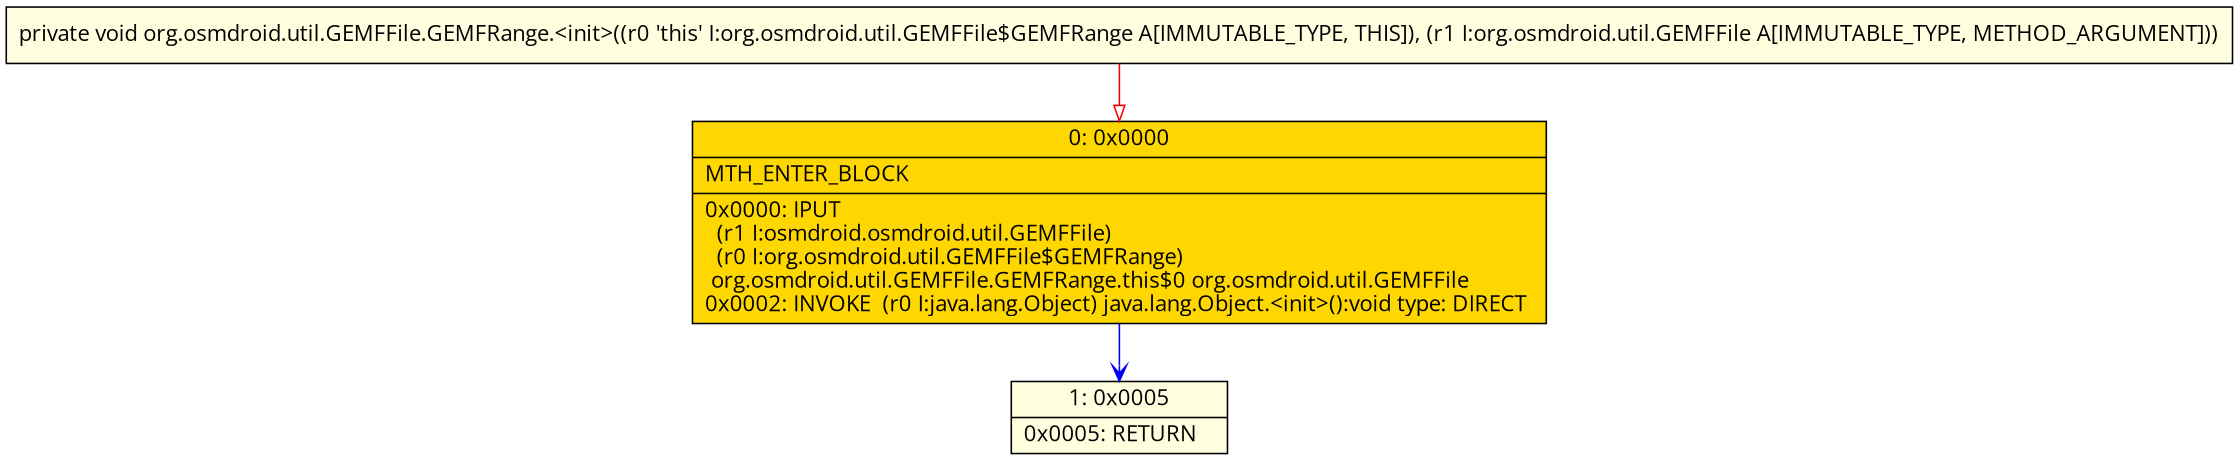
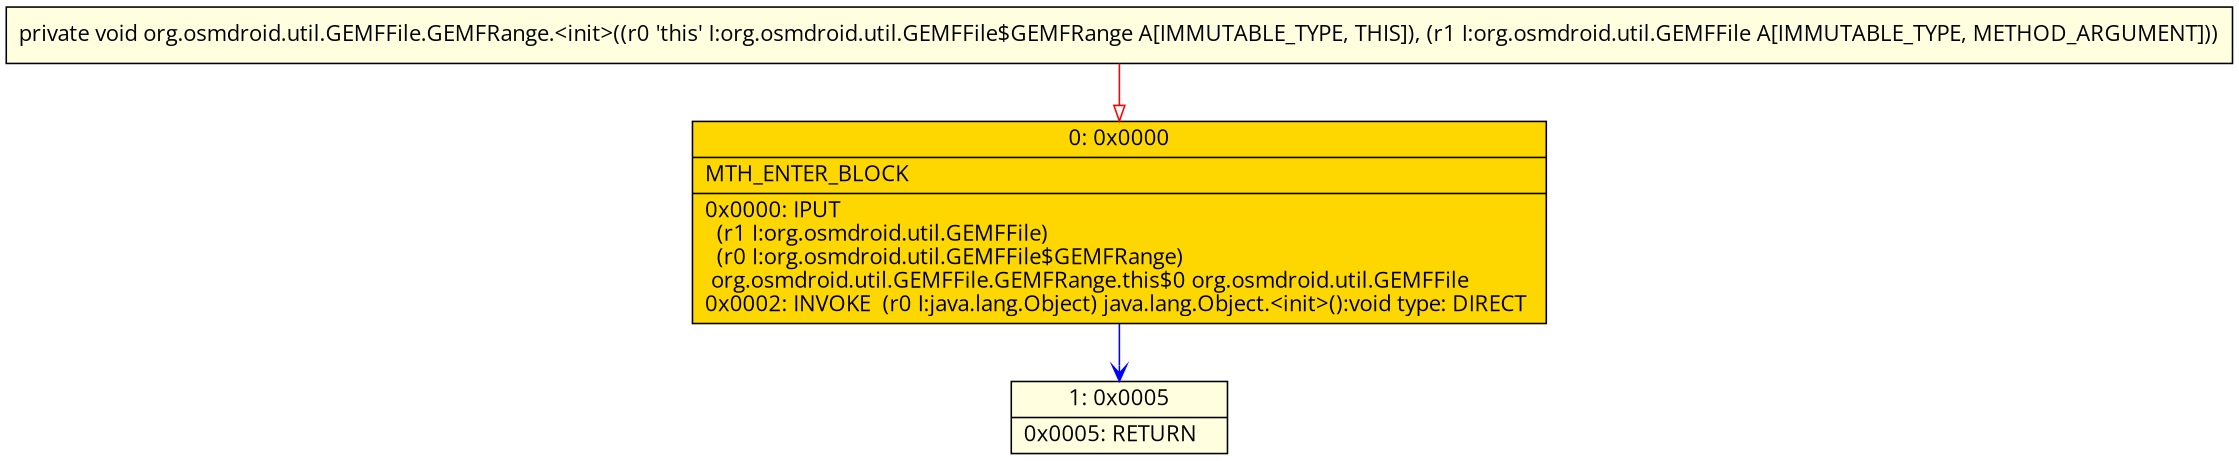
(909, 234) -> (877, 234)
